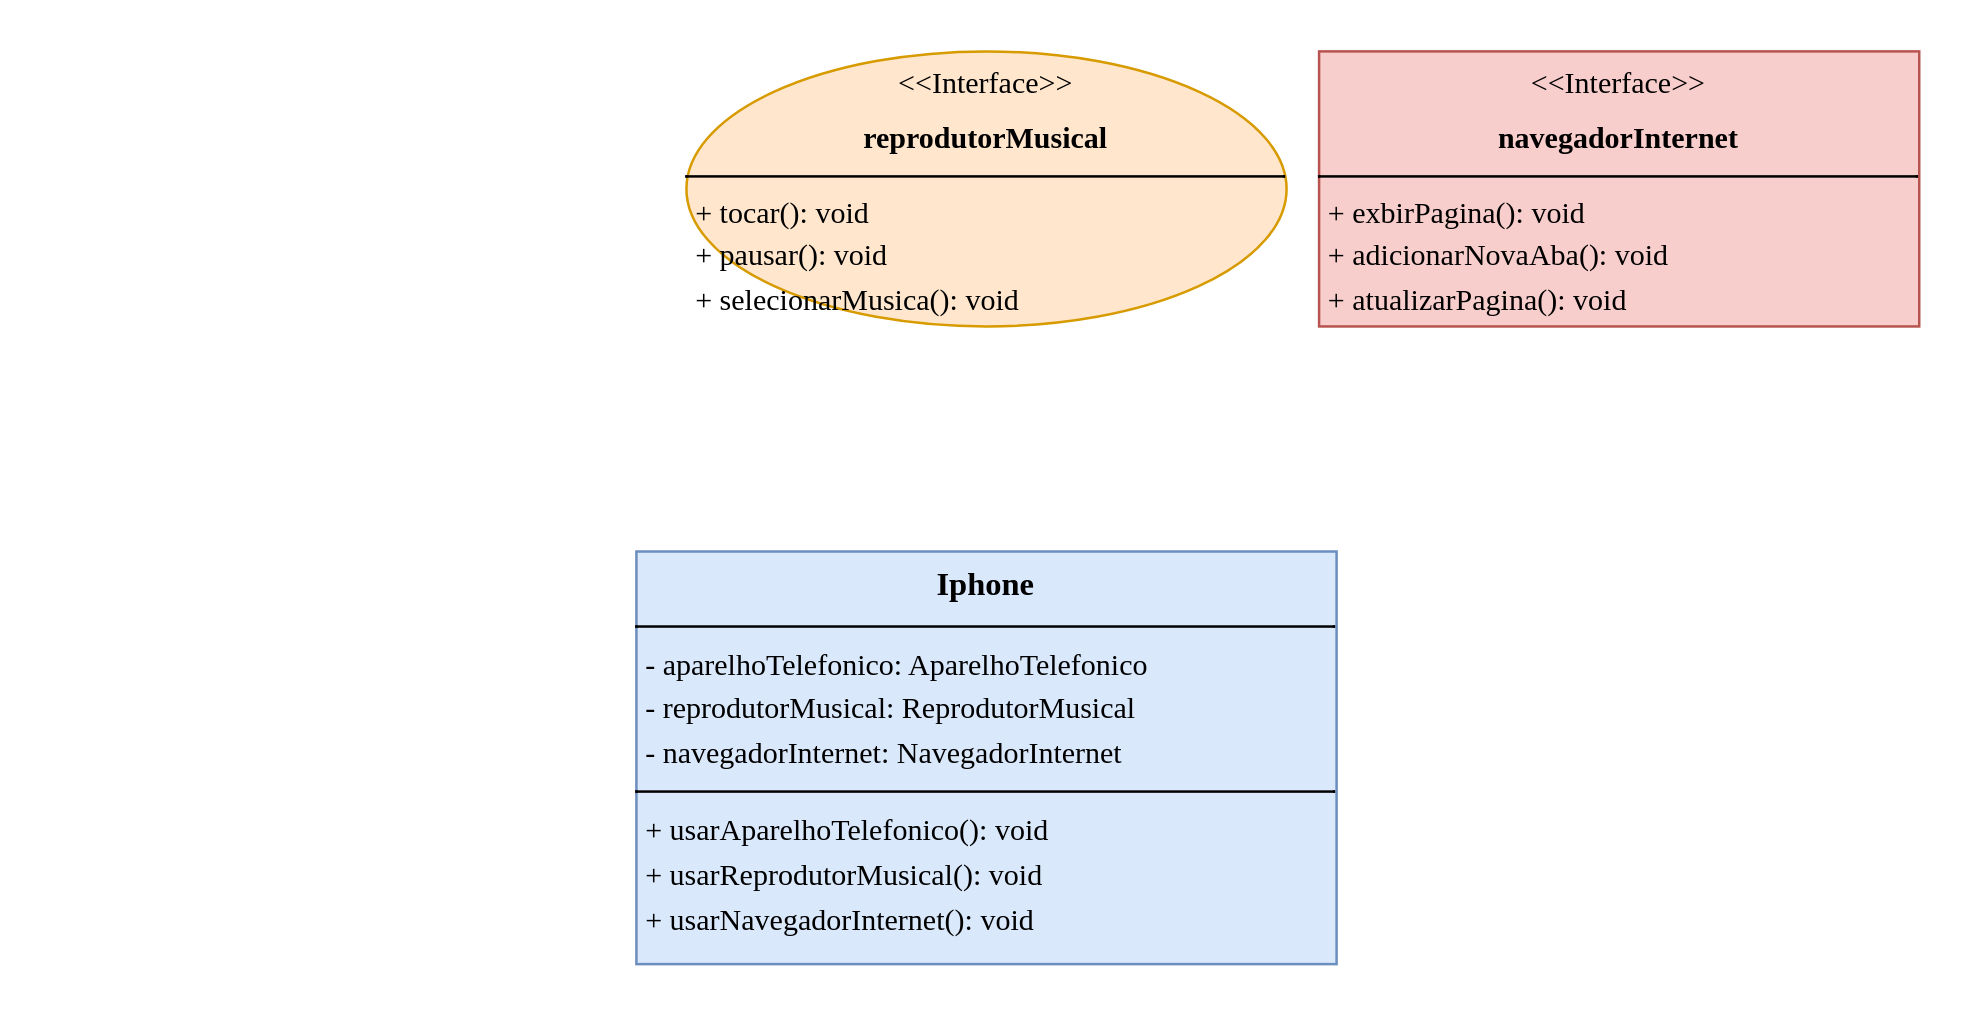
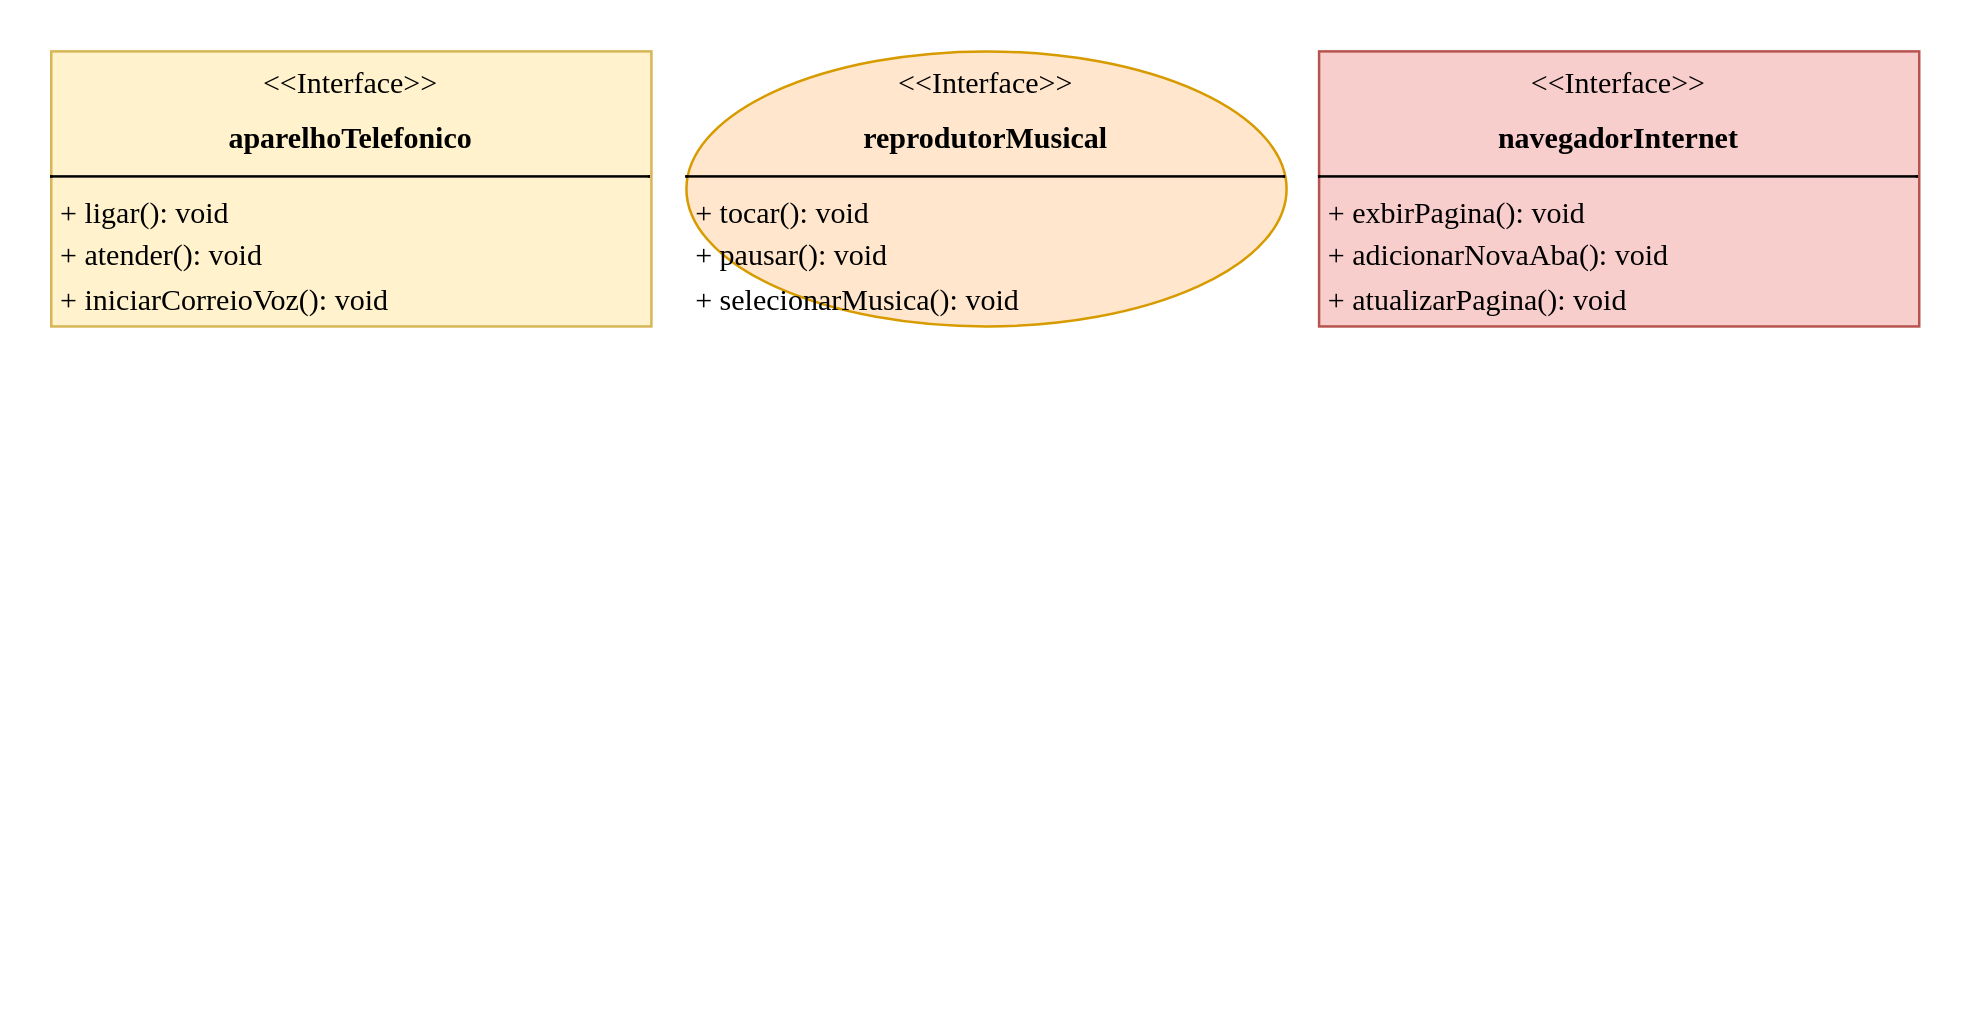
none -> (351, 189)
(986, 758) -> none
